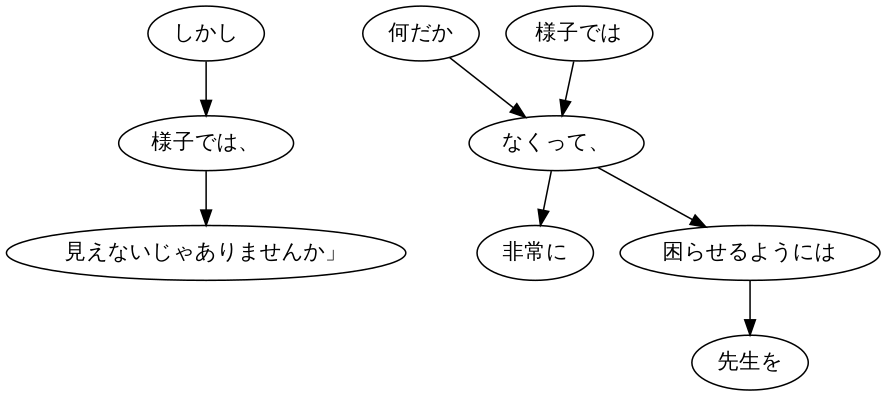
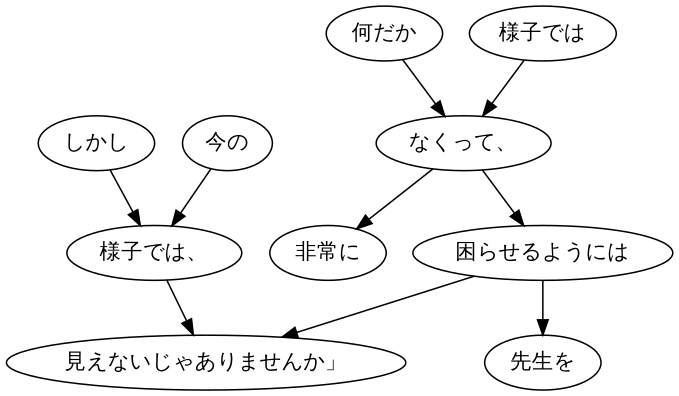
none -> (227, 143)
none -> (385, 304)
